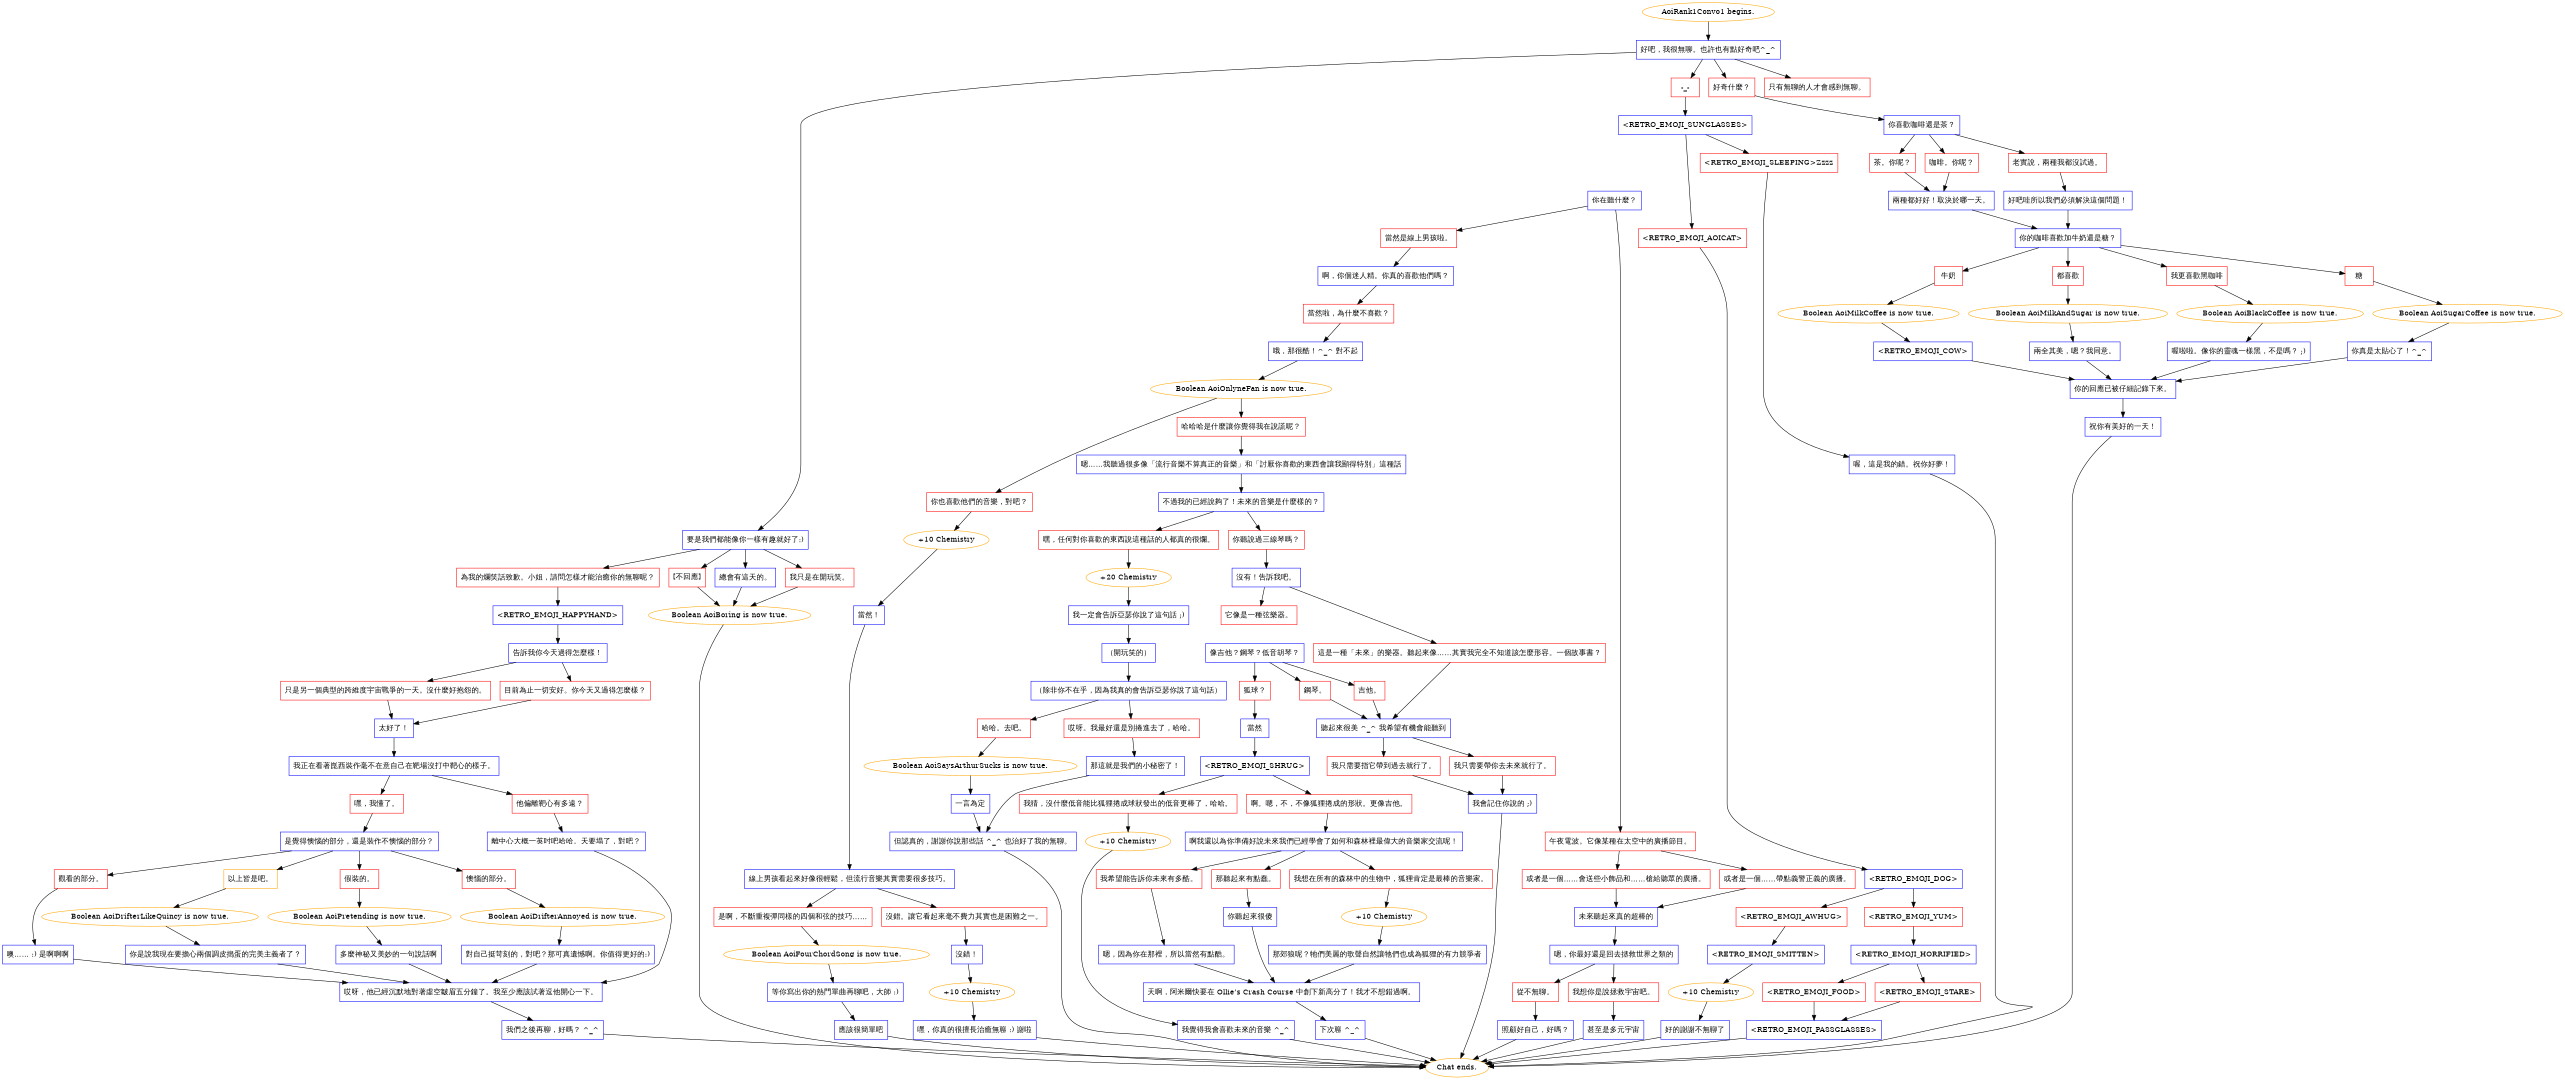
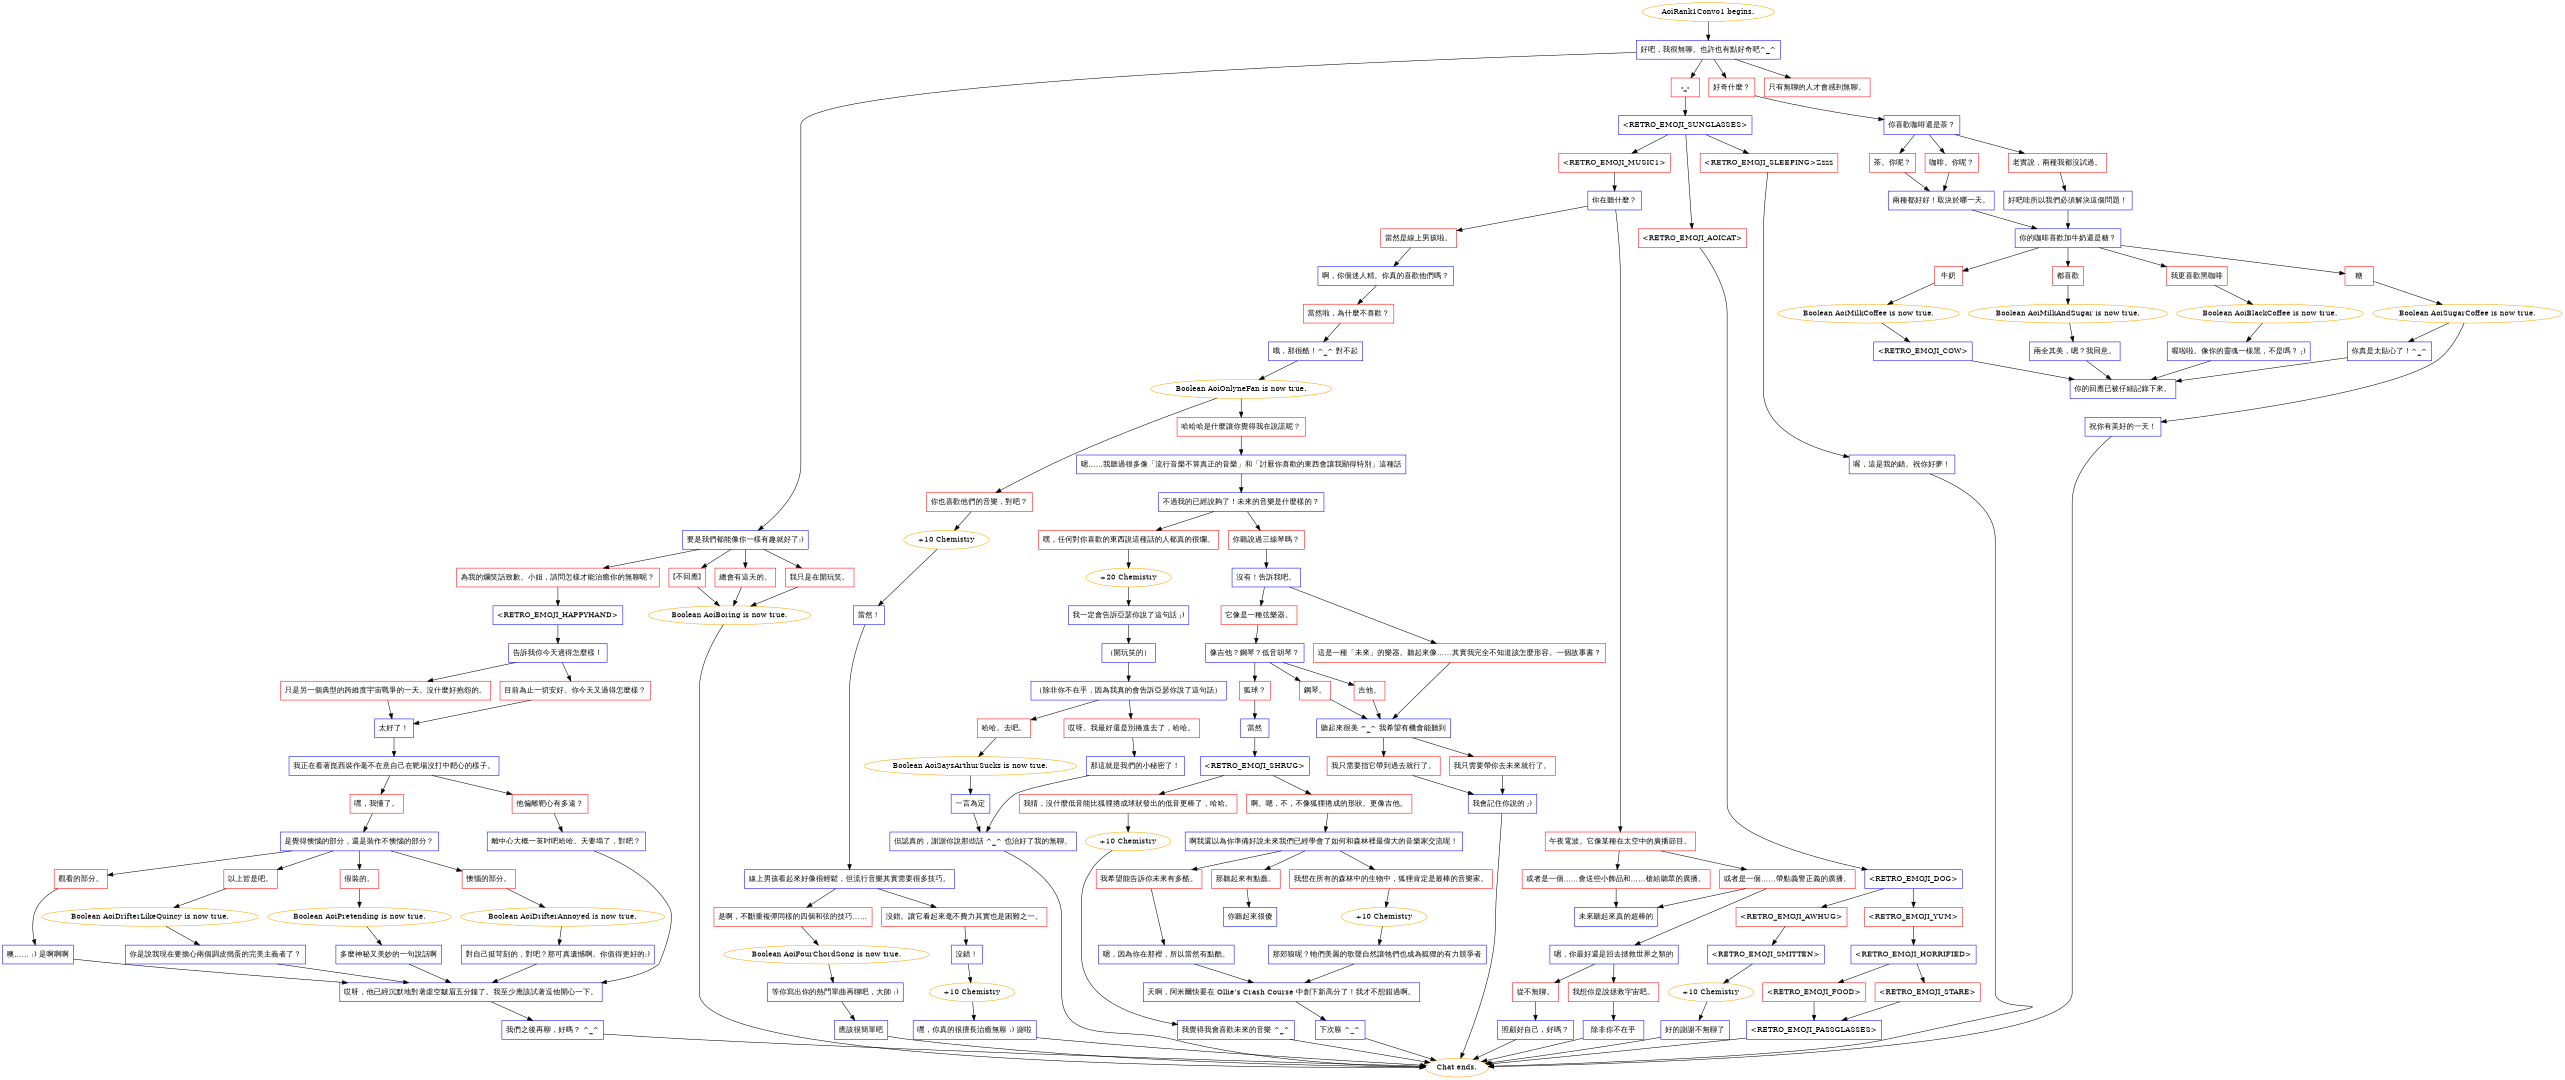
none -> (1615, 163)
(2123, 405) -> (2327, 396)
(745, 578) -> (745, 578)
none -> (1257, 632)
(251, 879) -> (251, 879)
(1615, 933) -> (1703, 916)
(1259, 953) -> none
(1614, 1030) -> (1614, 1030)
